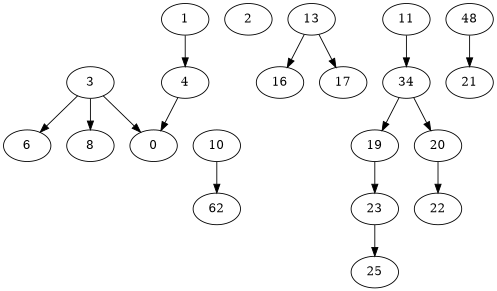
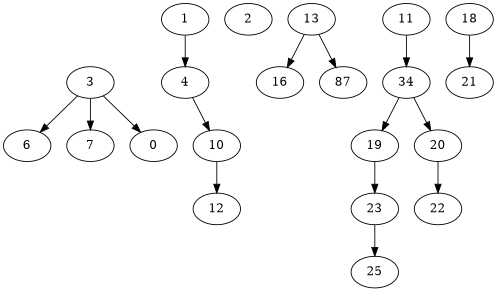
(470, 19) -> (470, 19)
(343, 83) -> (343, 83)
(171, 110) -> (199, 110)
(90, 146) -> (90, 146)
(217, 209) -> (217, 209)
